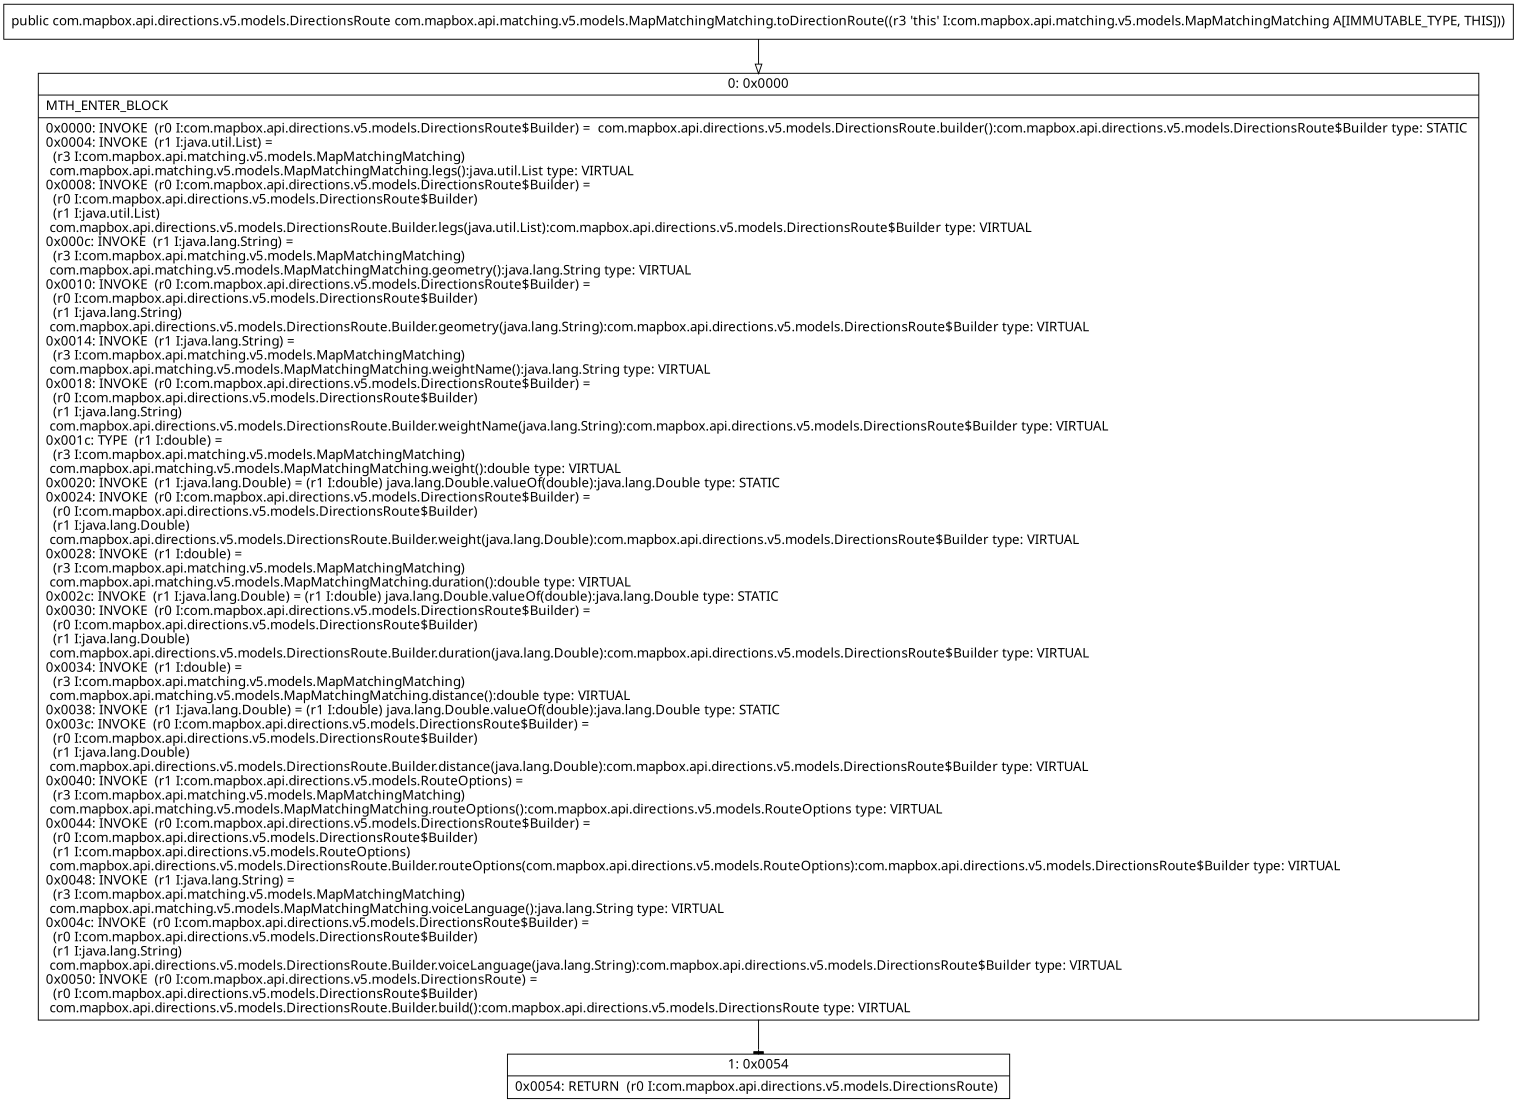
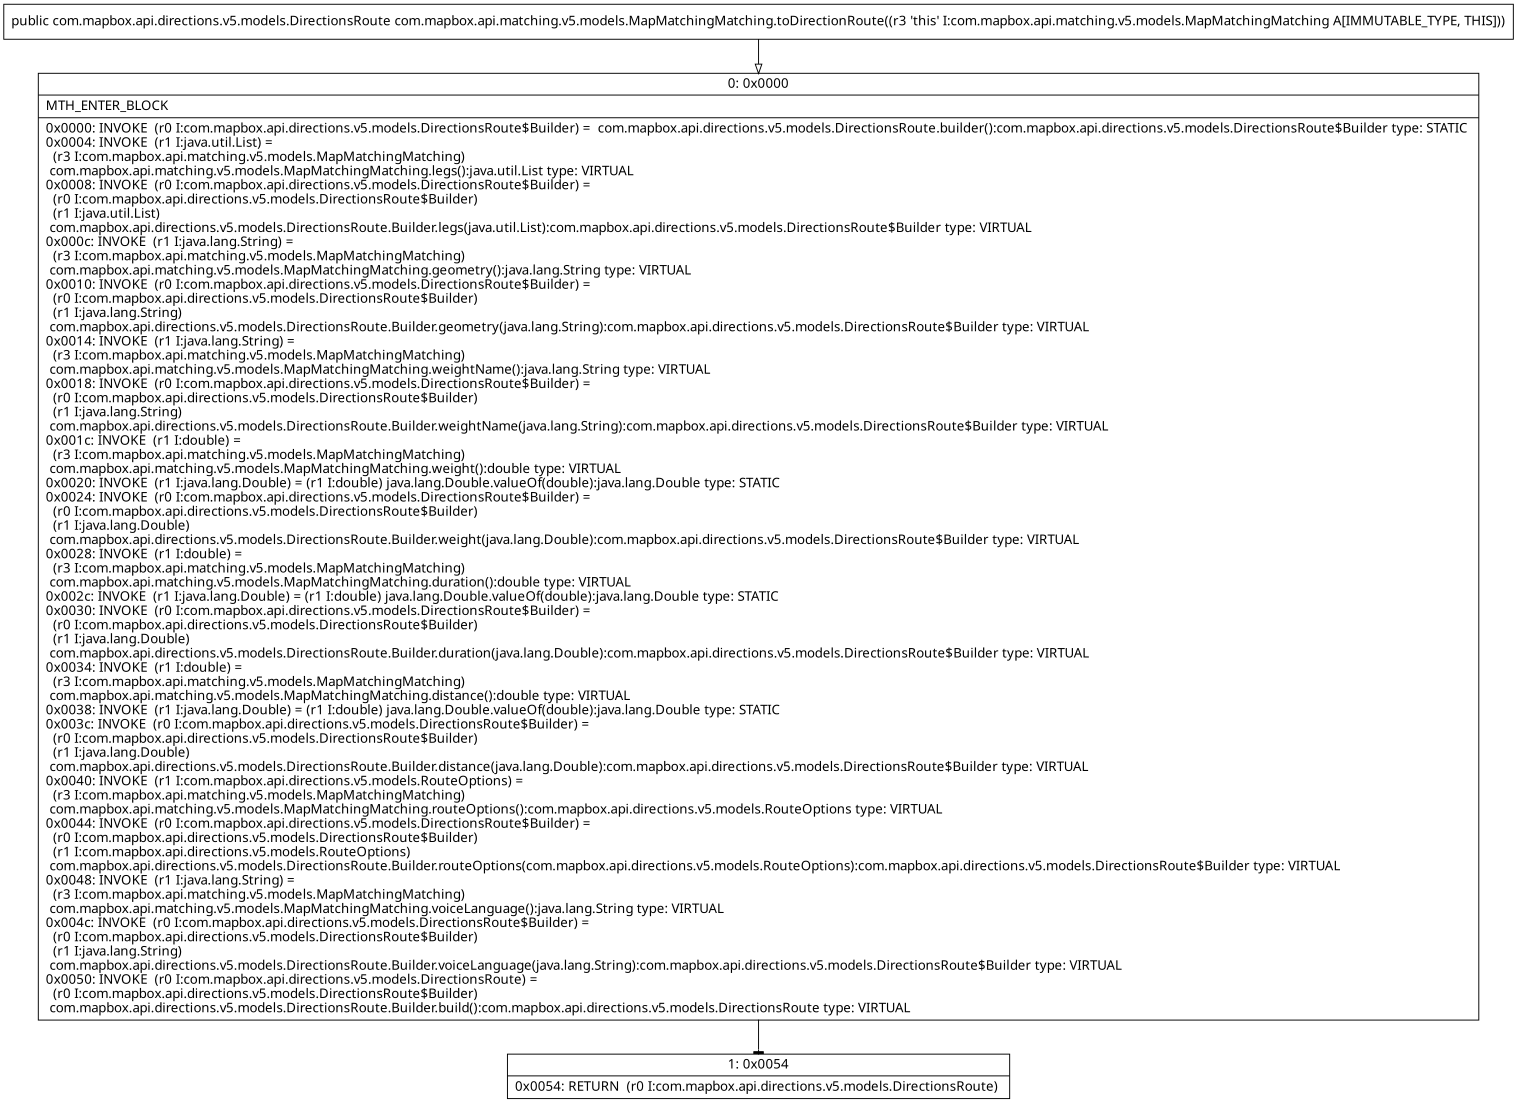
(136, 441) -> (146, 441)
